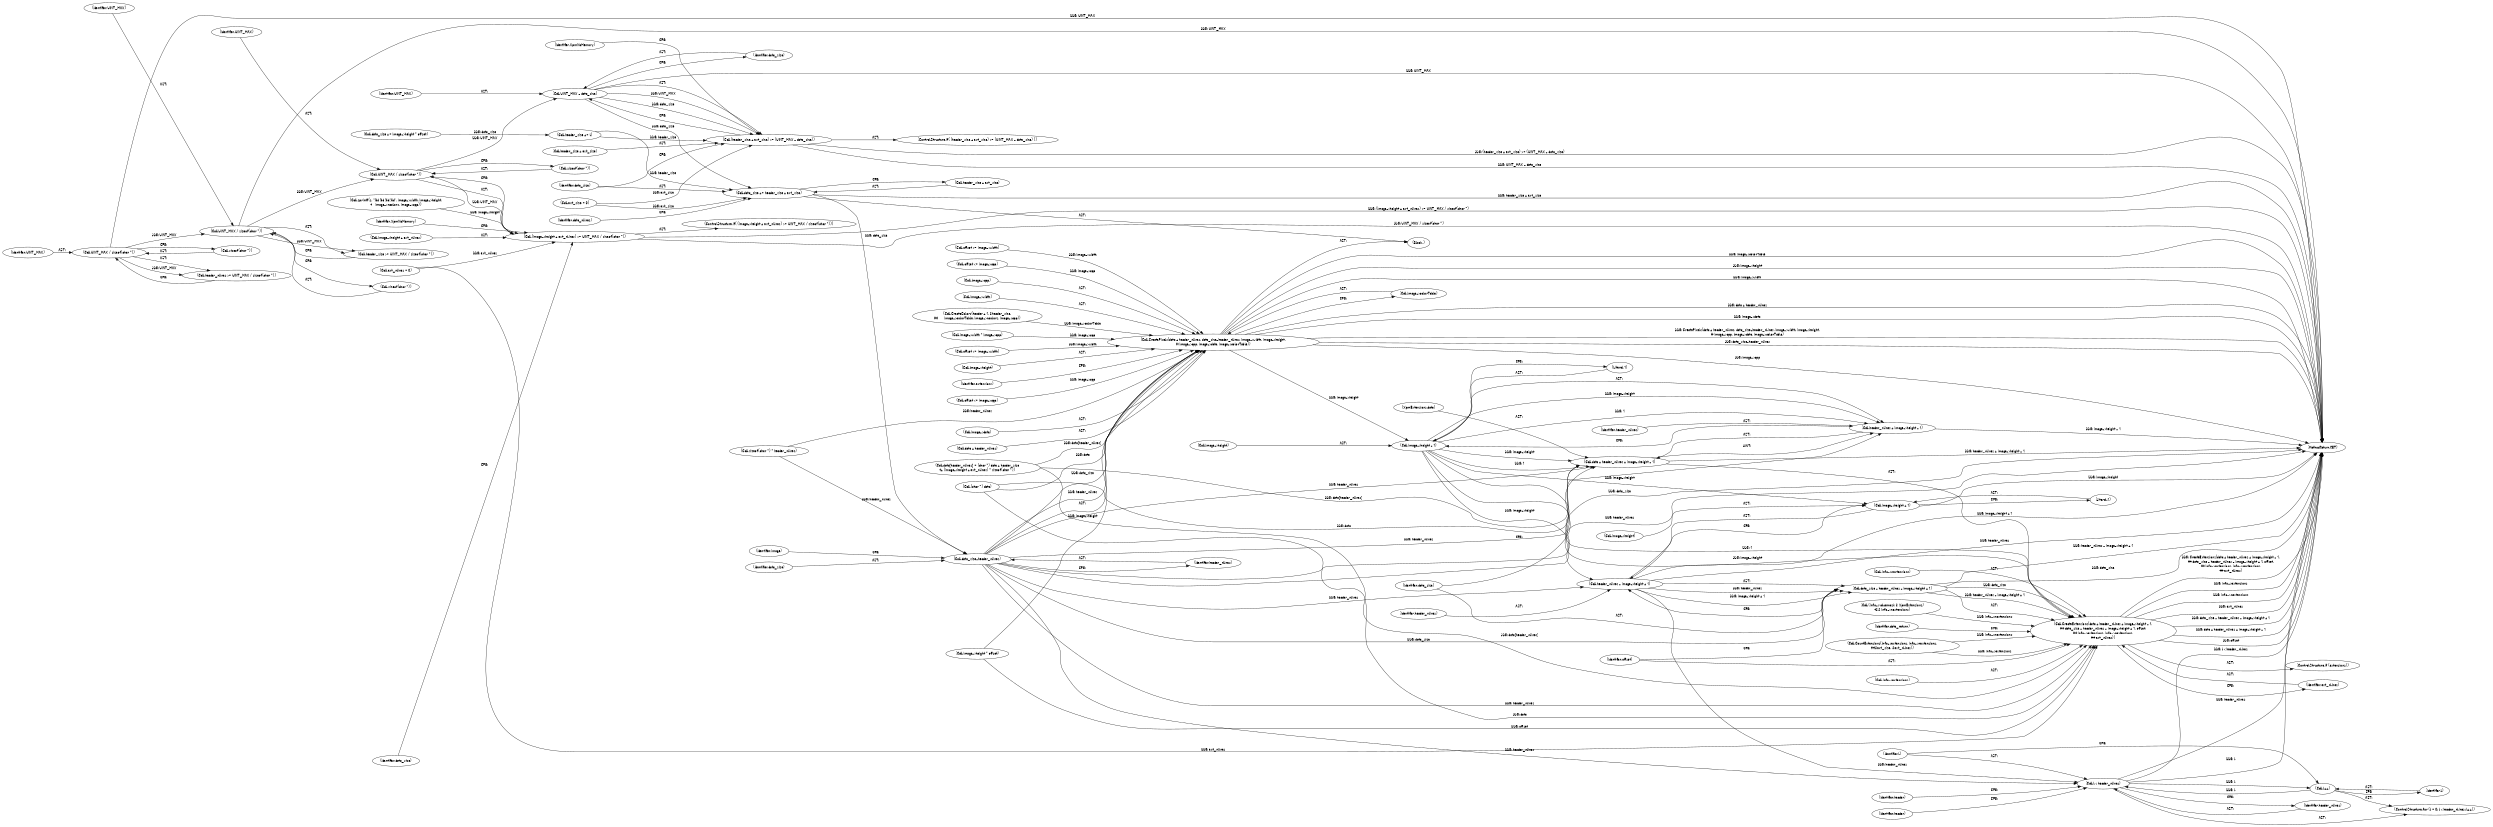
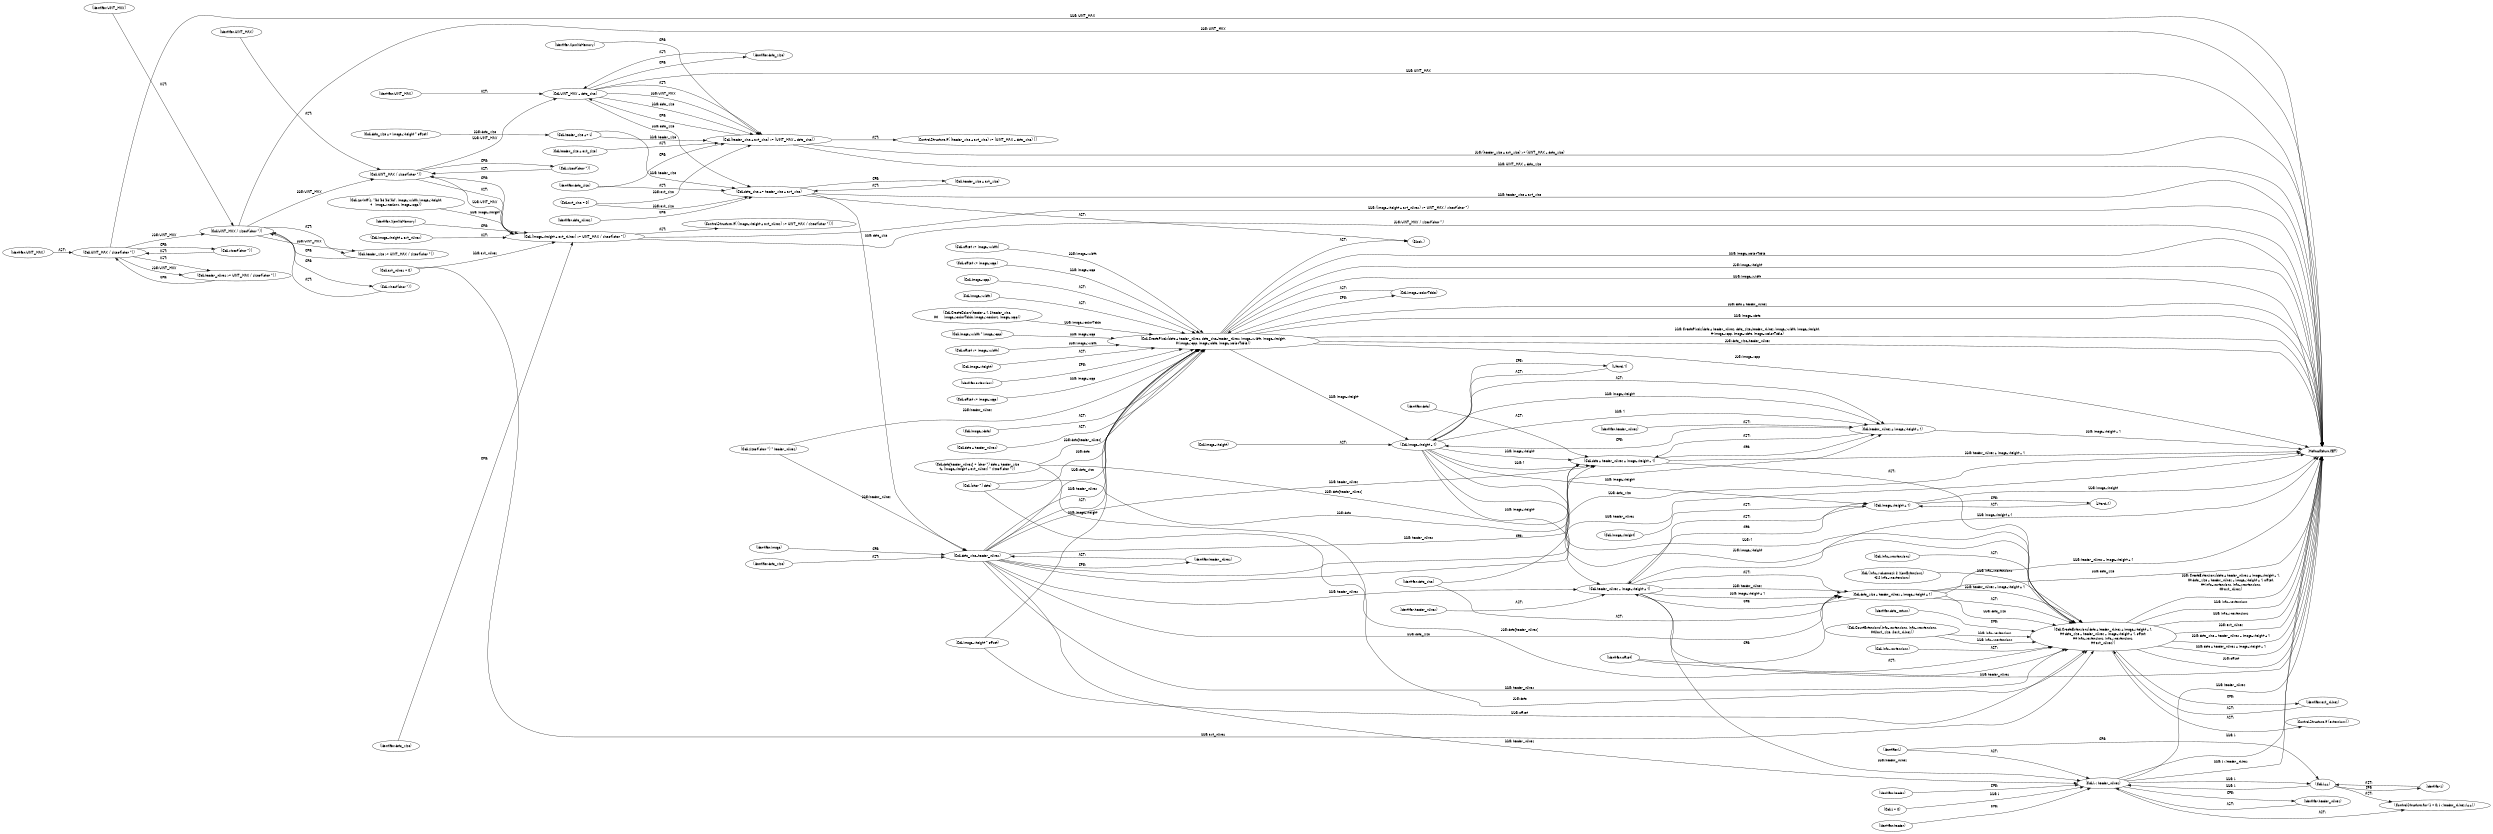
(1419, 408) -> (1419, 407)
(1747, 446) -> (1747, 447)
none -> (1892, 810)
